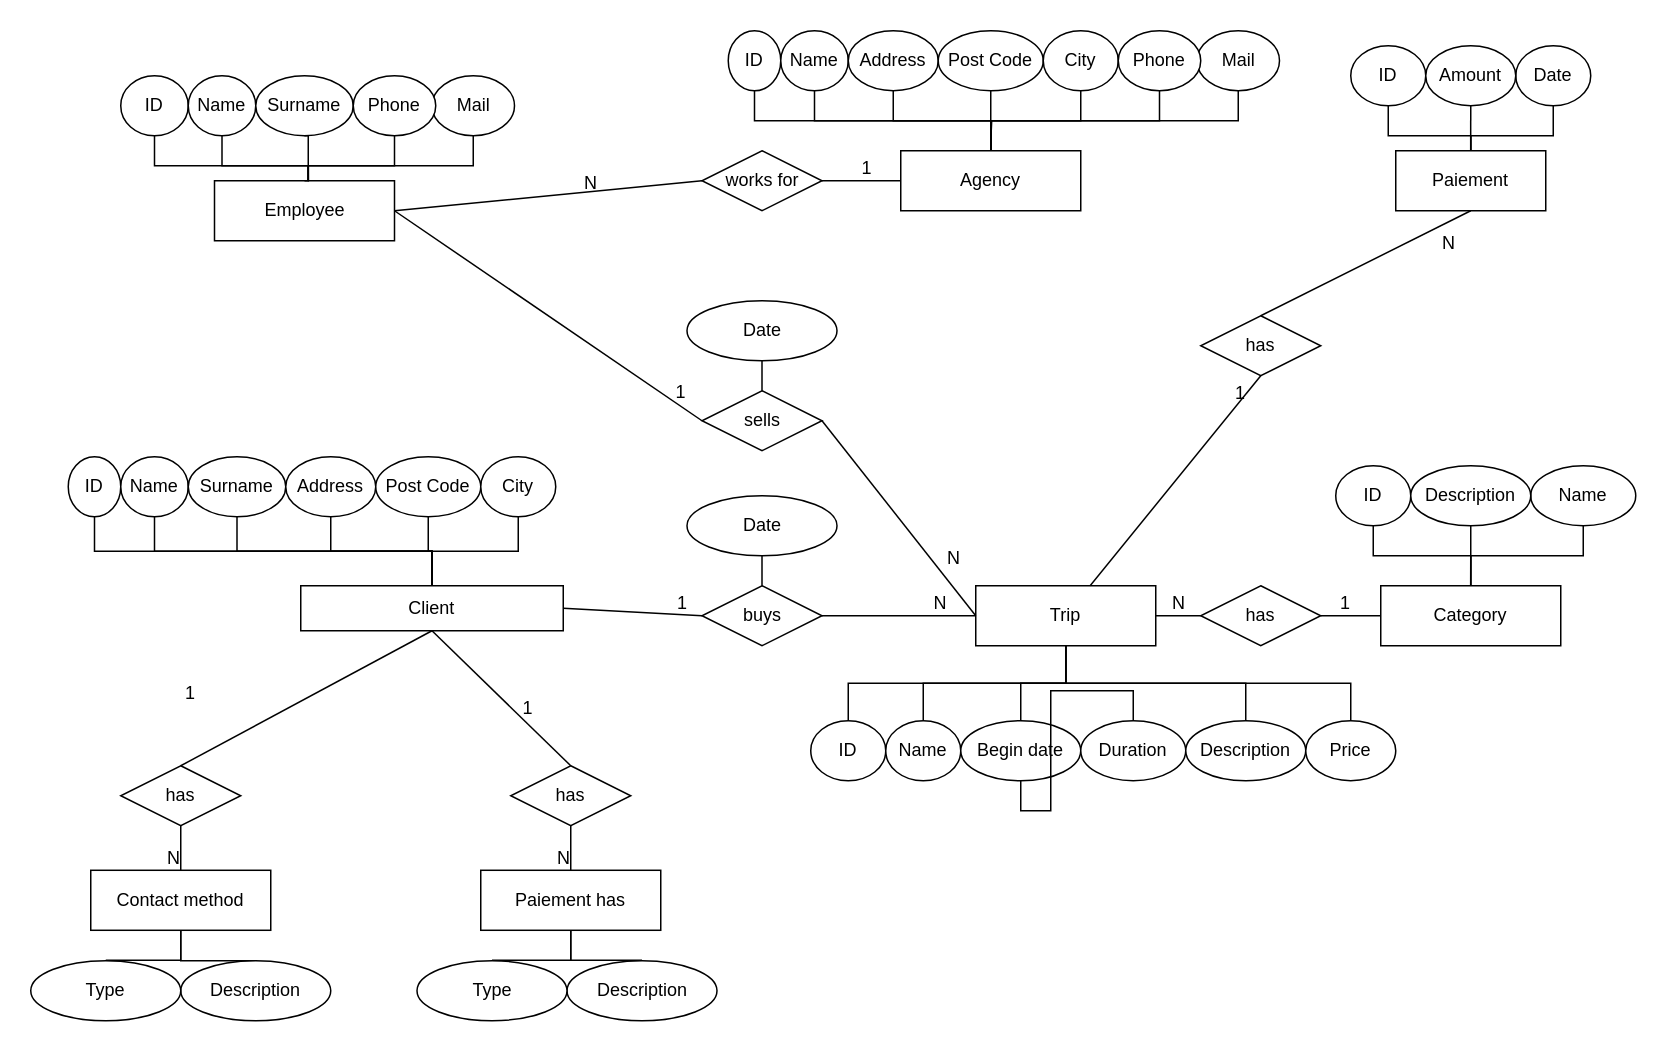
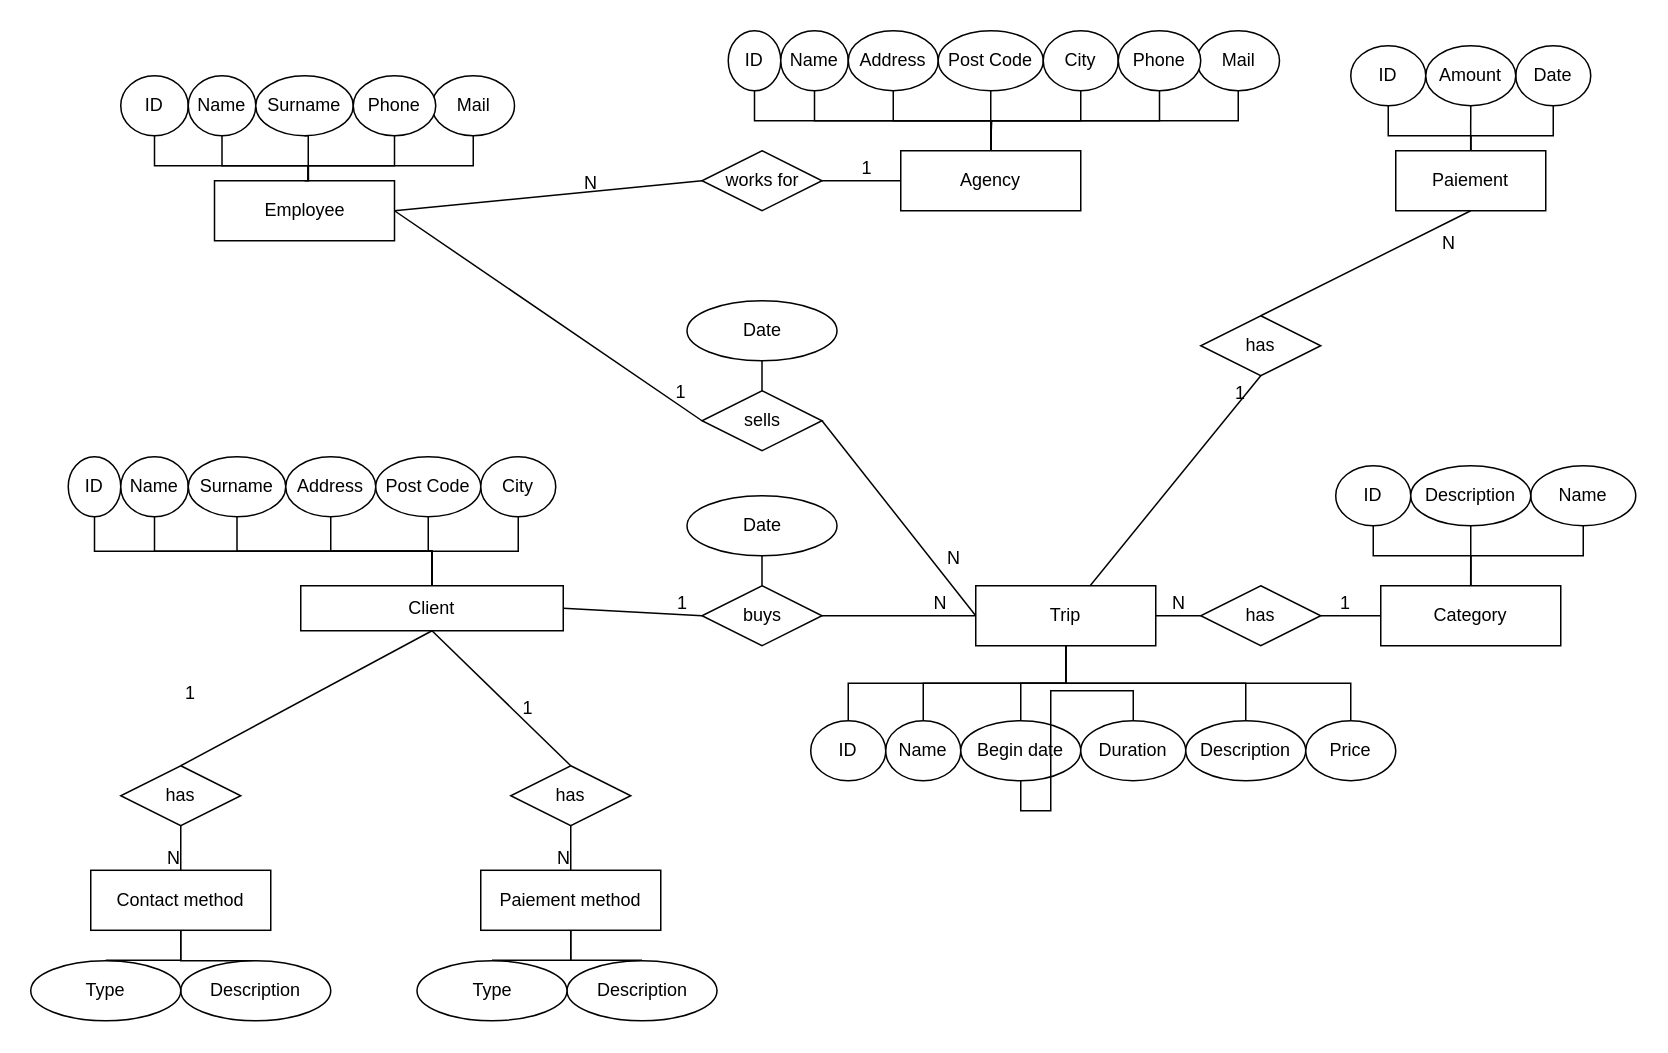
(571, 901) -> (571, 901)
